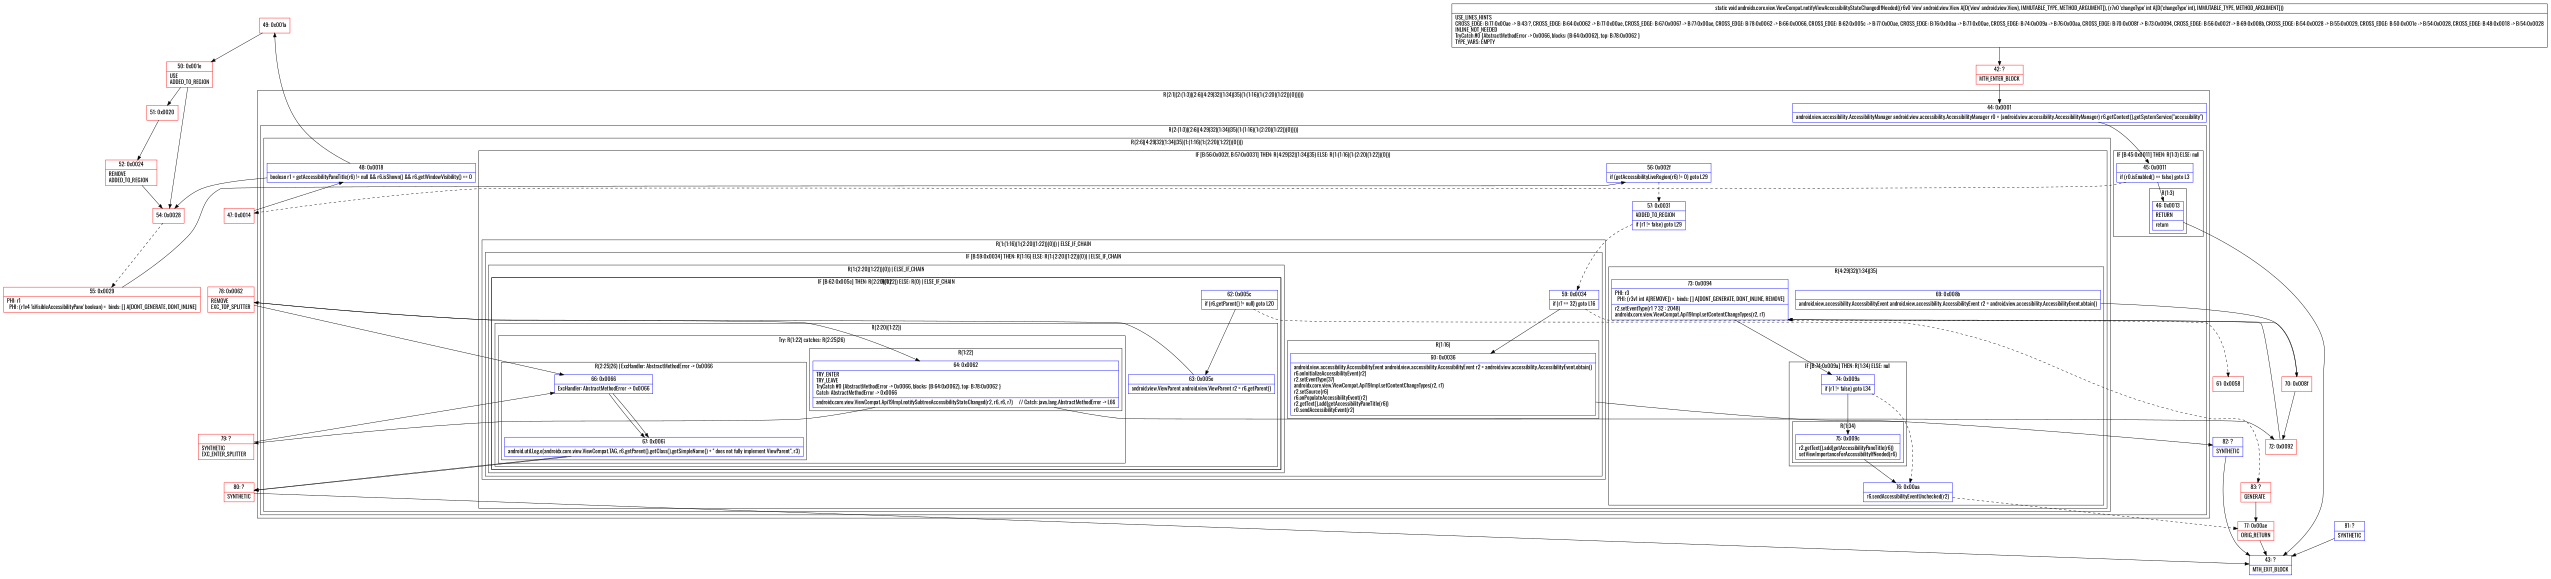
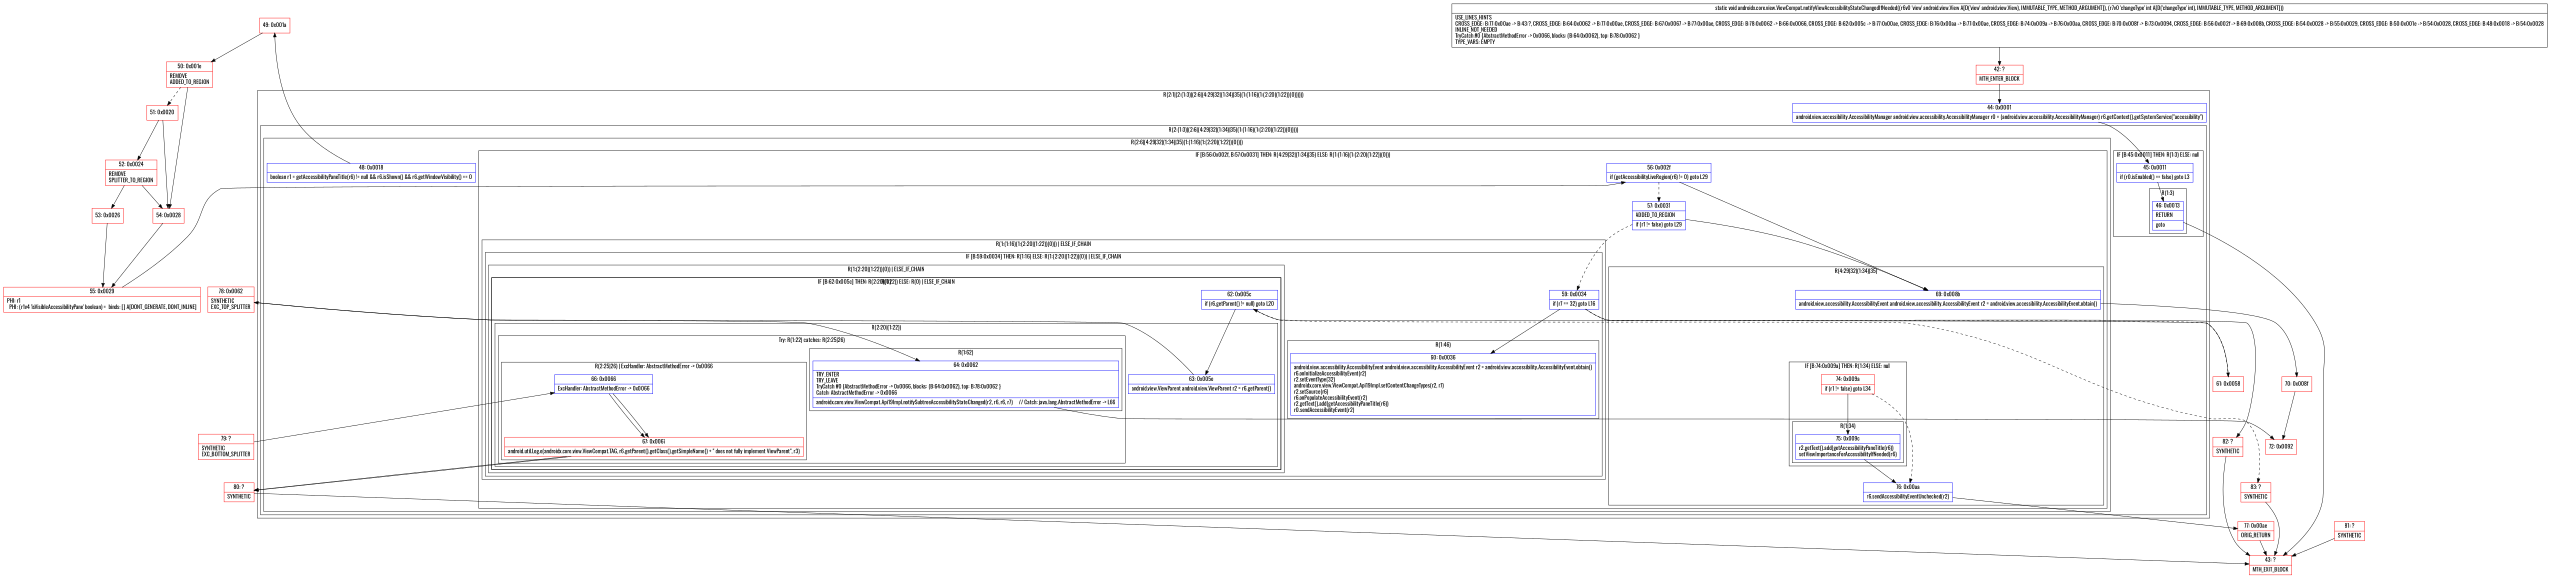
(174, 76) -> (178, 76)
(175, 95) -> (175, 95)
(129, 180) -> (131, 180)
(219, 184) -> (165, 162)
none -> (108, 216)
(239, 216) -> none
(2162, 225) -> (2160, 225)
none -> (1802, 235)
none -> (1808, 245)
(139, 254) -> (139, 254)
(1700, 300) -> none
(220, 301) -> (223, 301)
none -> (1761, 321)
(407, 340) -> none
(1443, 345) -> (1443, 345)
(966, 353) -> (966, 353)
(1314, 380) -> (1315, 380)
(1848, 384) -> (1848, 384)
(567, 421) -> none
(1918, 422) -> (1973, 320)
(654, 447) -> (654, 447)
(2228, 447) -> (2228, 447)
(224, 455) -> (226, 455)
(2255, 497) -> (2256, 497)
(2256, 510) -> (2279, 525)
(2163, 521) -> (2163, 521)
(2350, 531) -> (2350, 531)
(2271, 565) -> (2271, 565)
